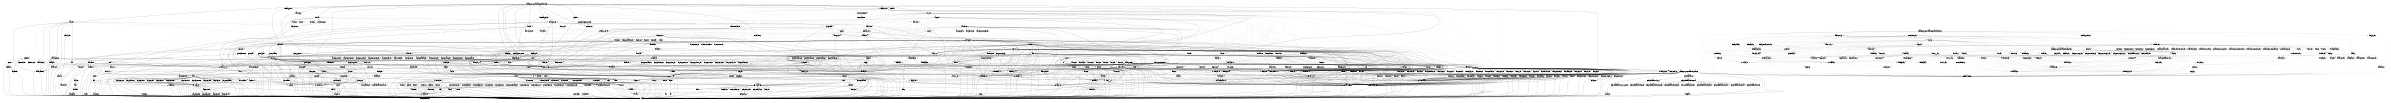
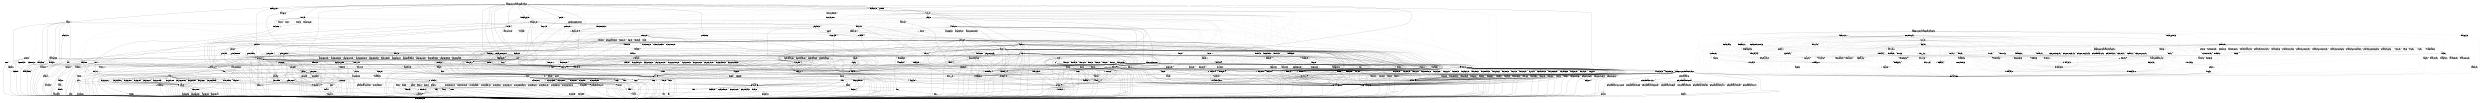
none -> (2371, 49)
(671, 76) -> (655, 76)
